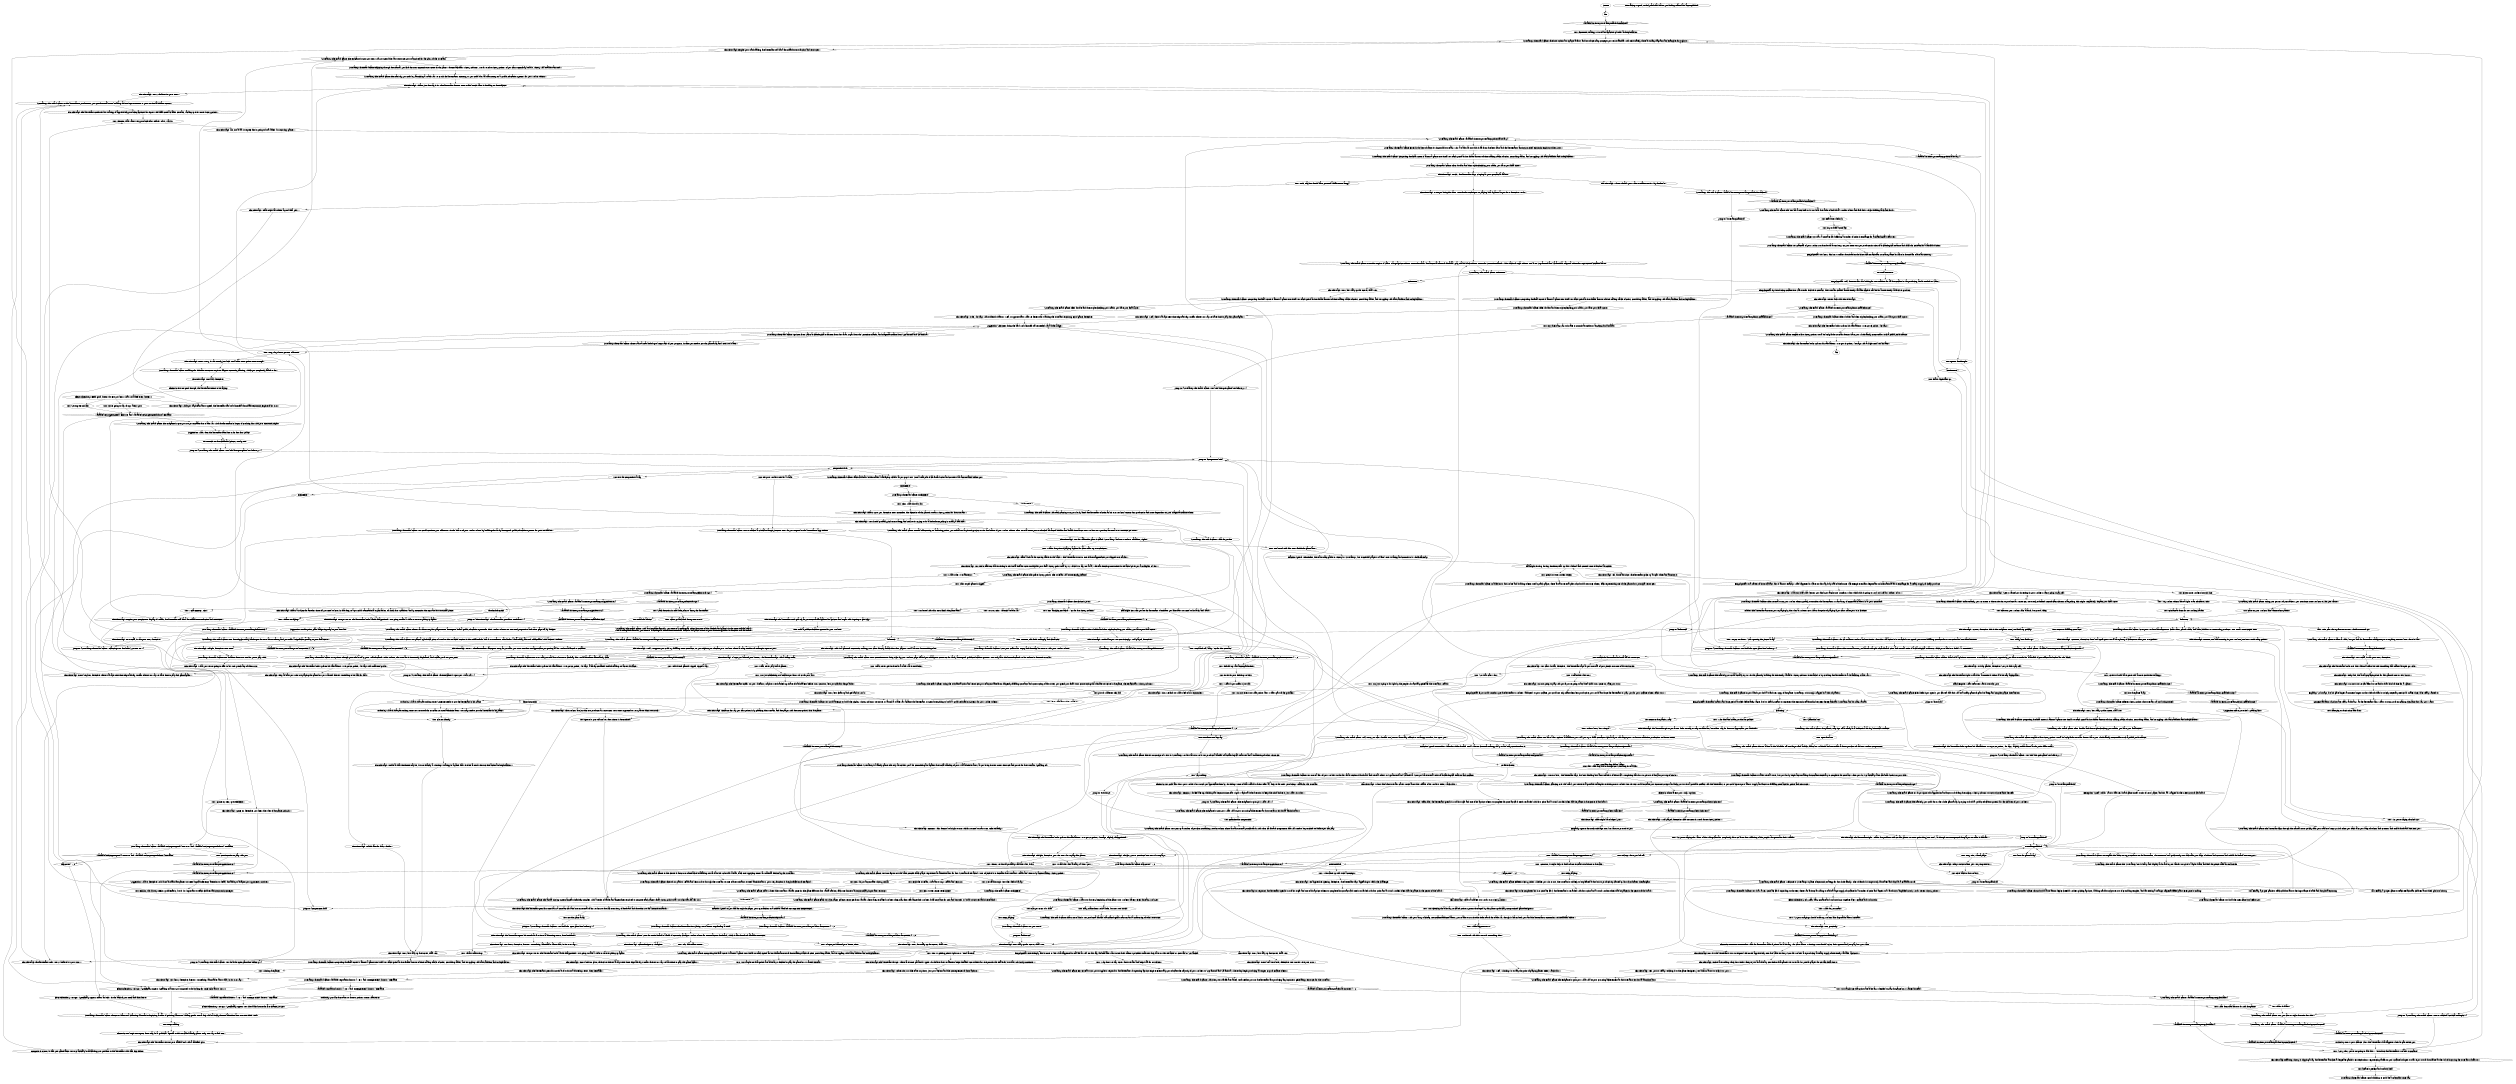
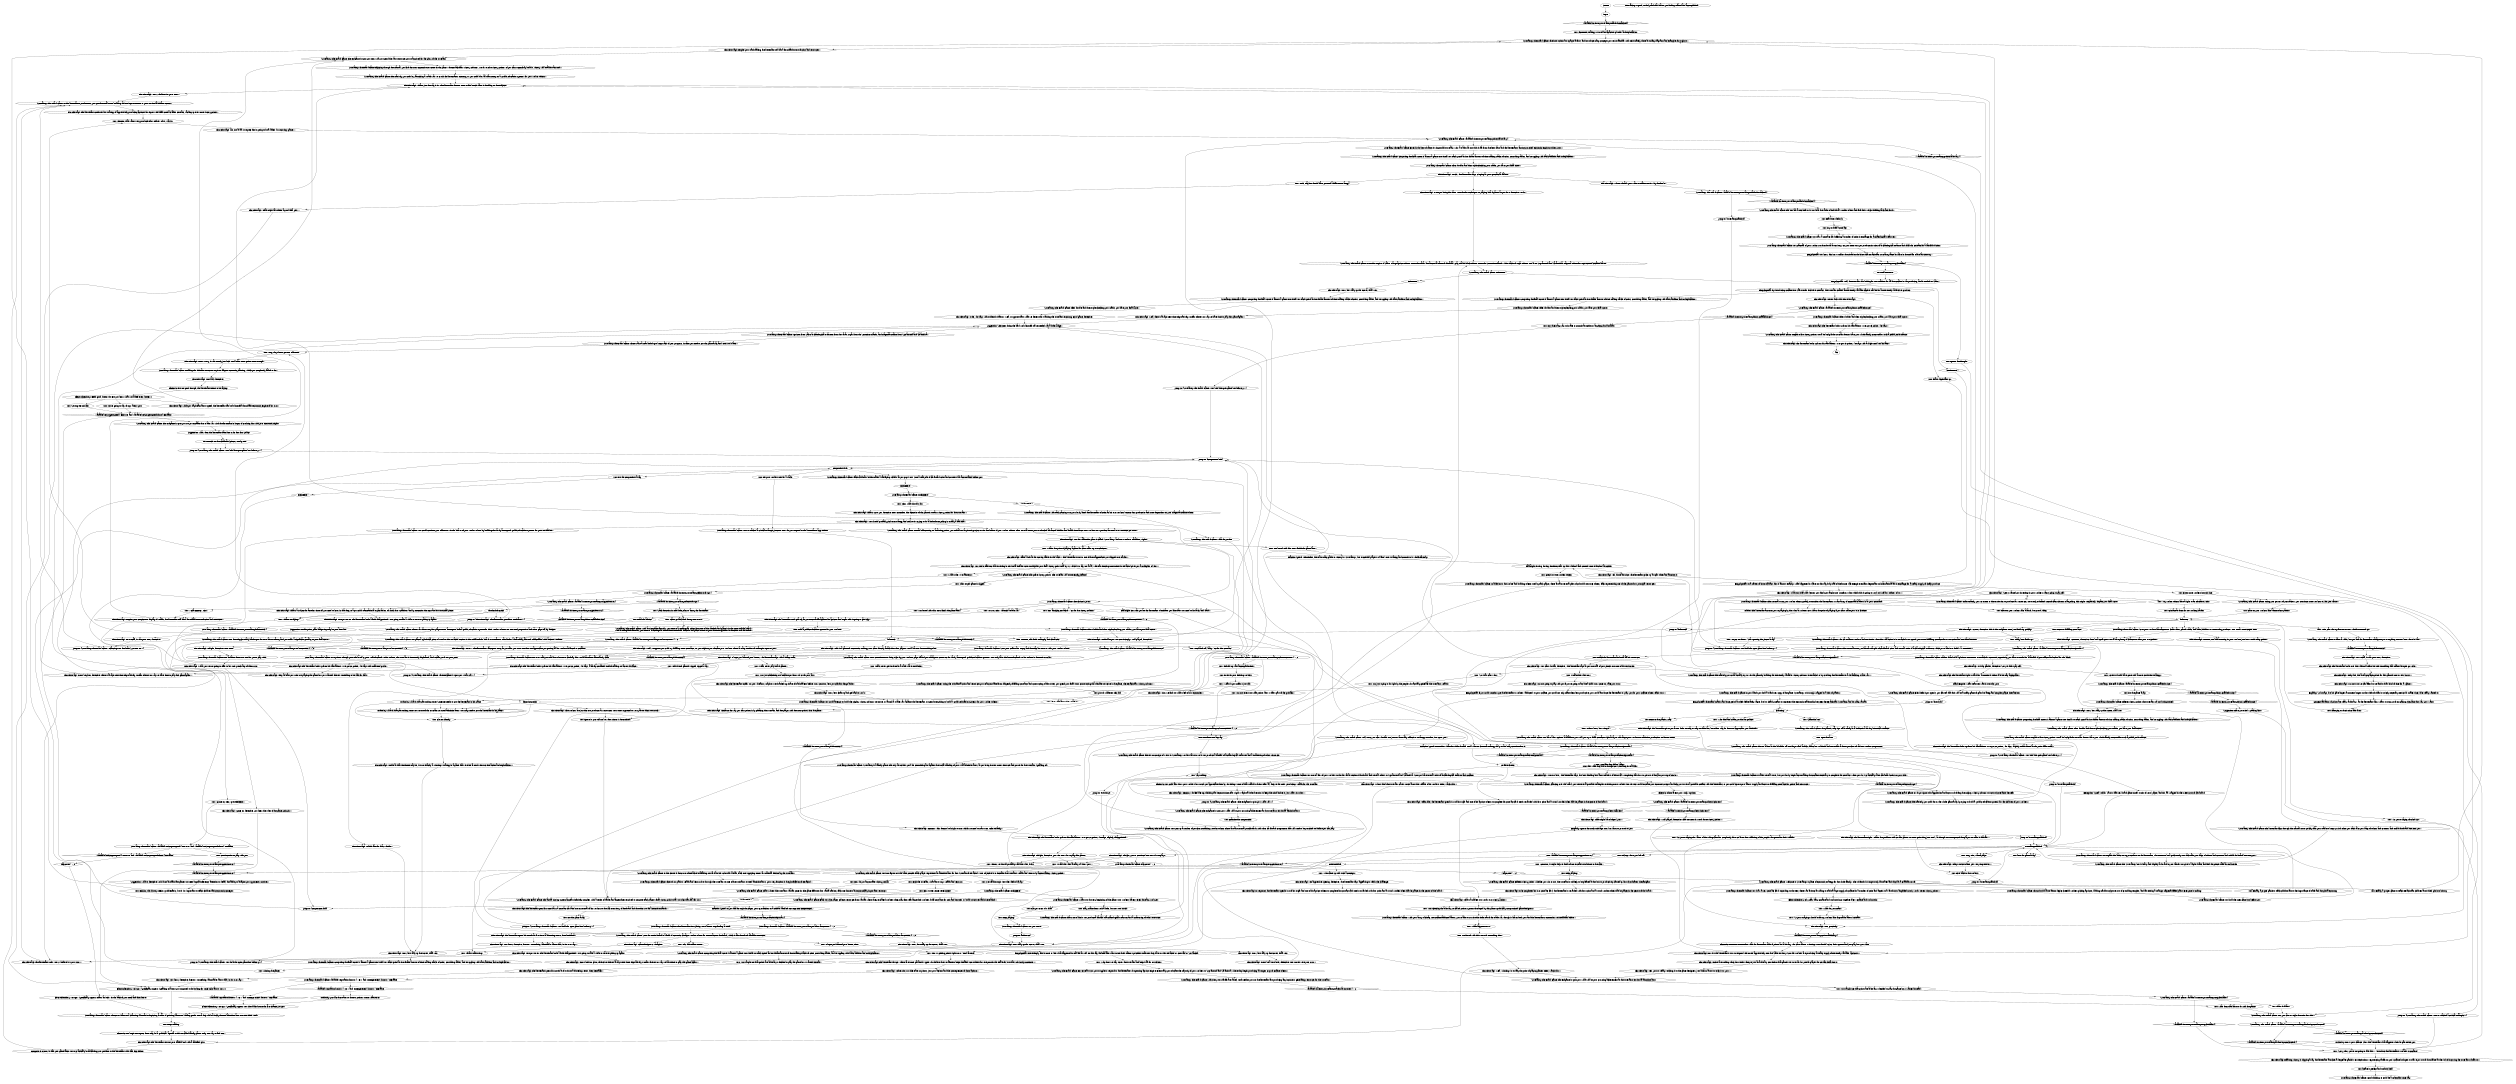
(1606, 14) -> (1606, 14)
